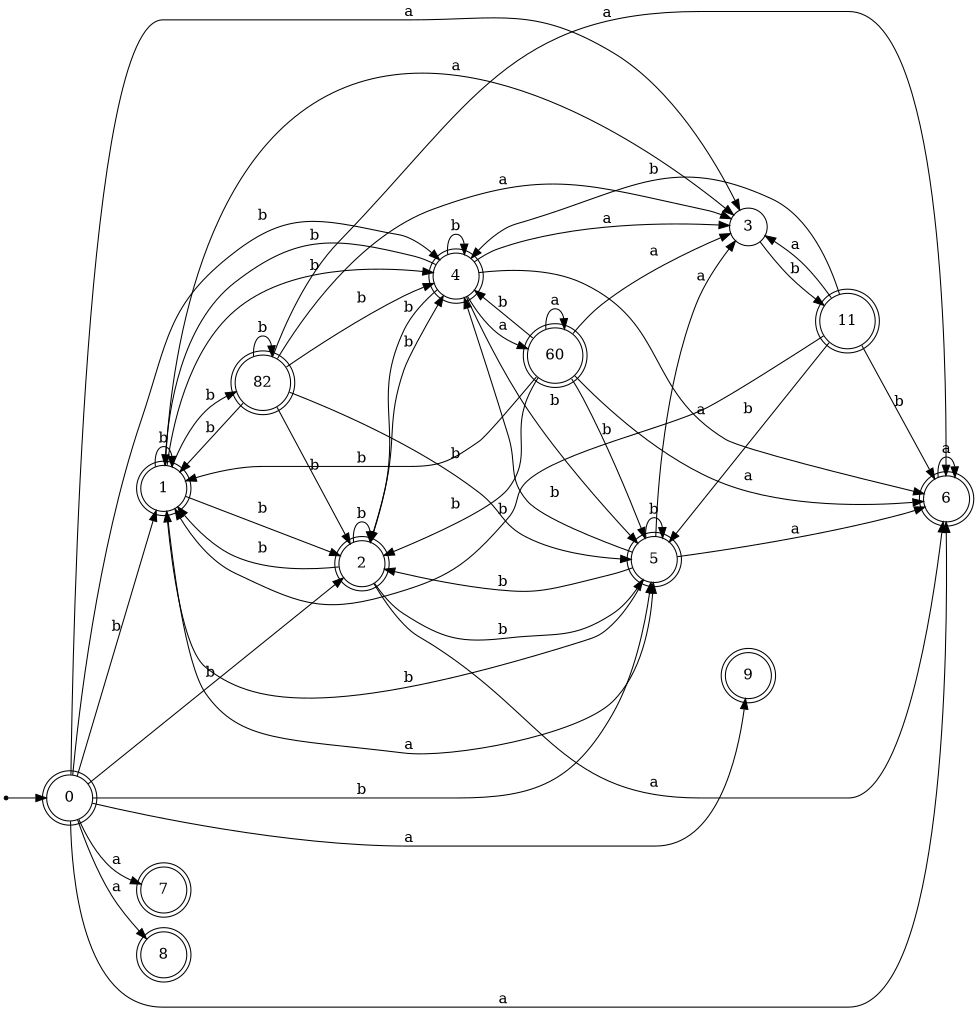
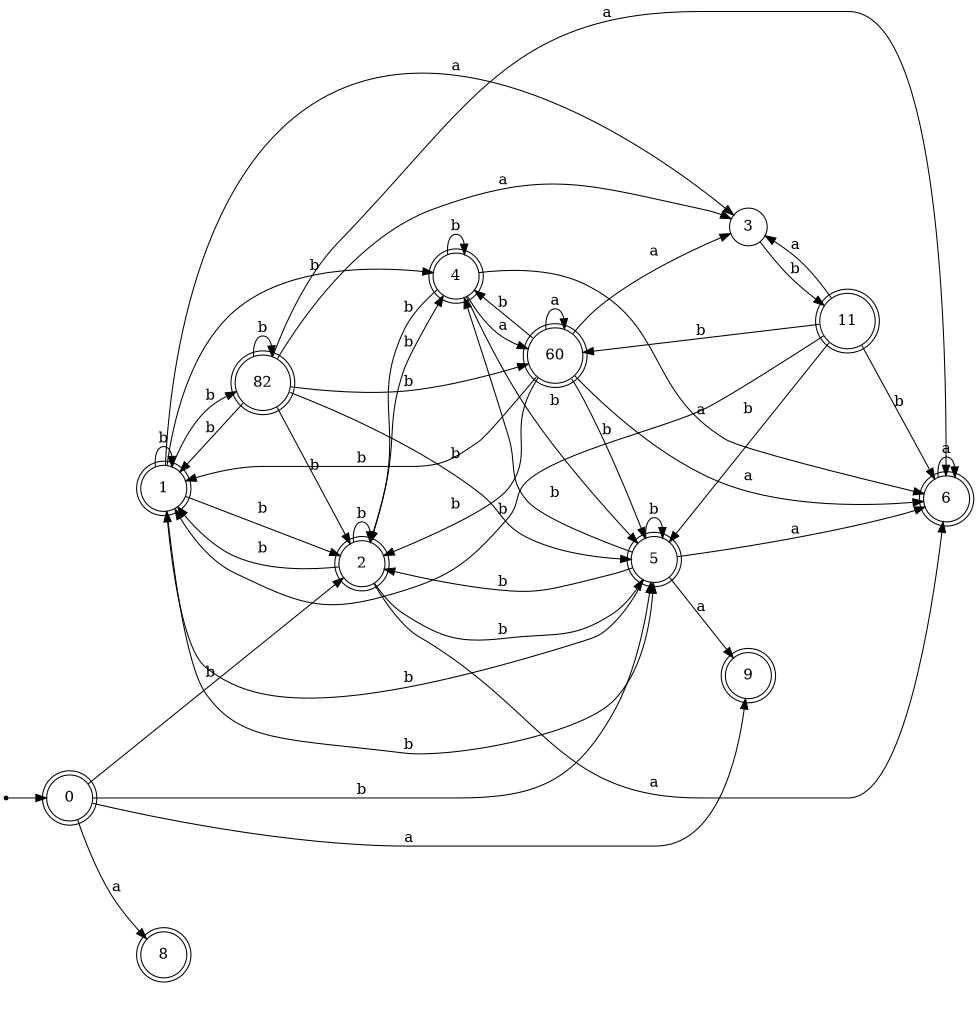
(130, 68) -> none
(668, 179) -> (706, 338)
(594, 228) -> none
(244, 276) -> none
(353, 324) -> (406, 391)
(148, 399) -> none
(670, 402) -> (698, 613)
(115, 648) -> none
(409, 745) -> (409, 745)
(164, 890) -> none
(644, 1007) -> none
